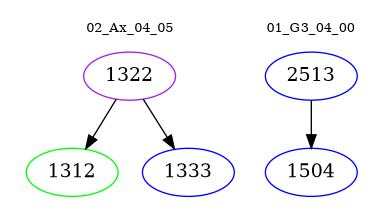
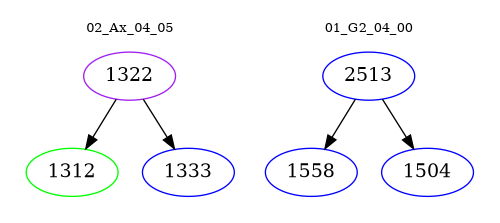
(311, 29) -> (369, 29)
none -> (311, 172)
